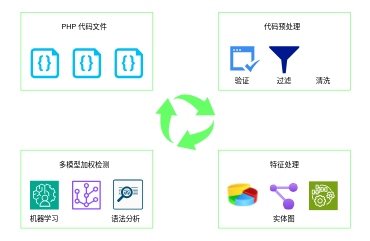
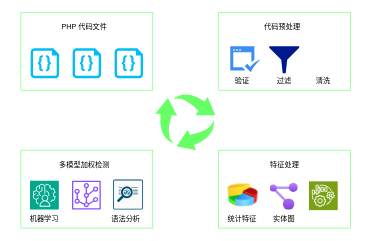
none -> (242, 219)
